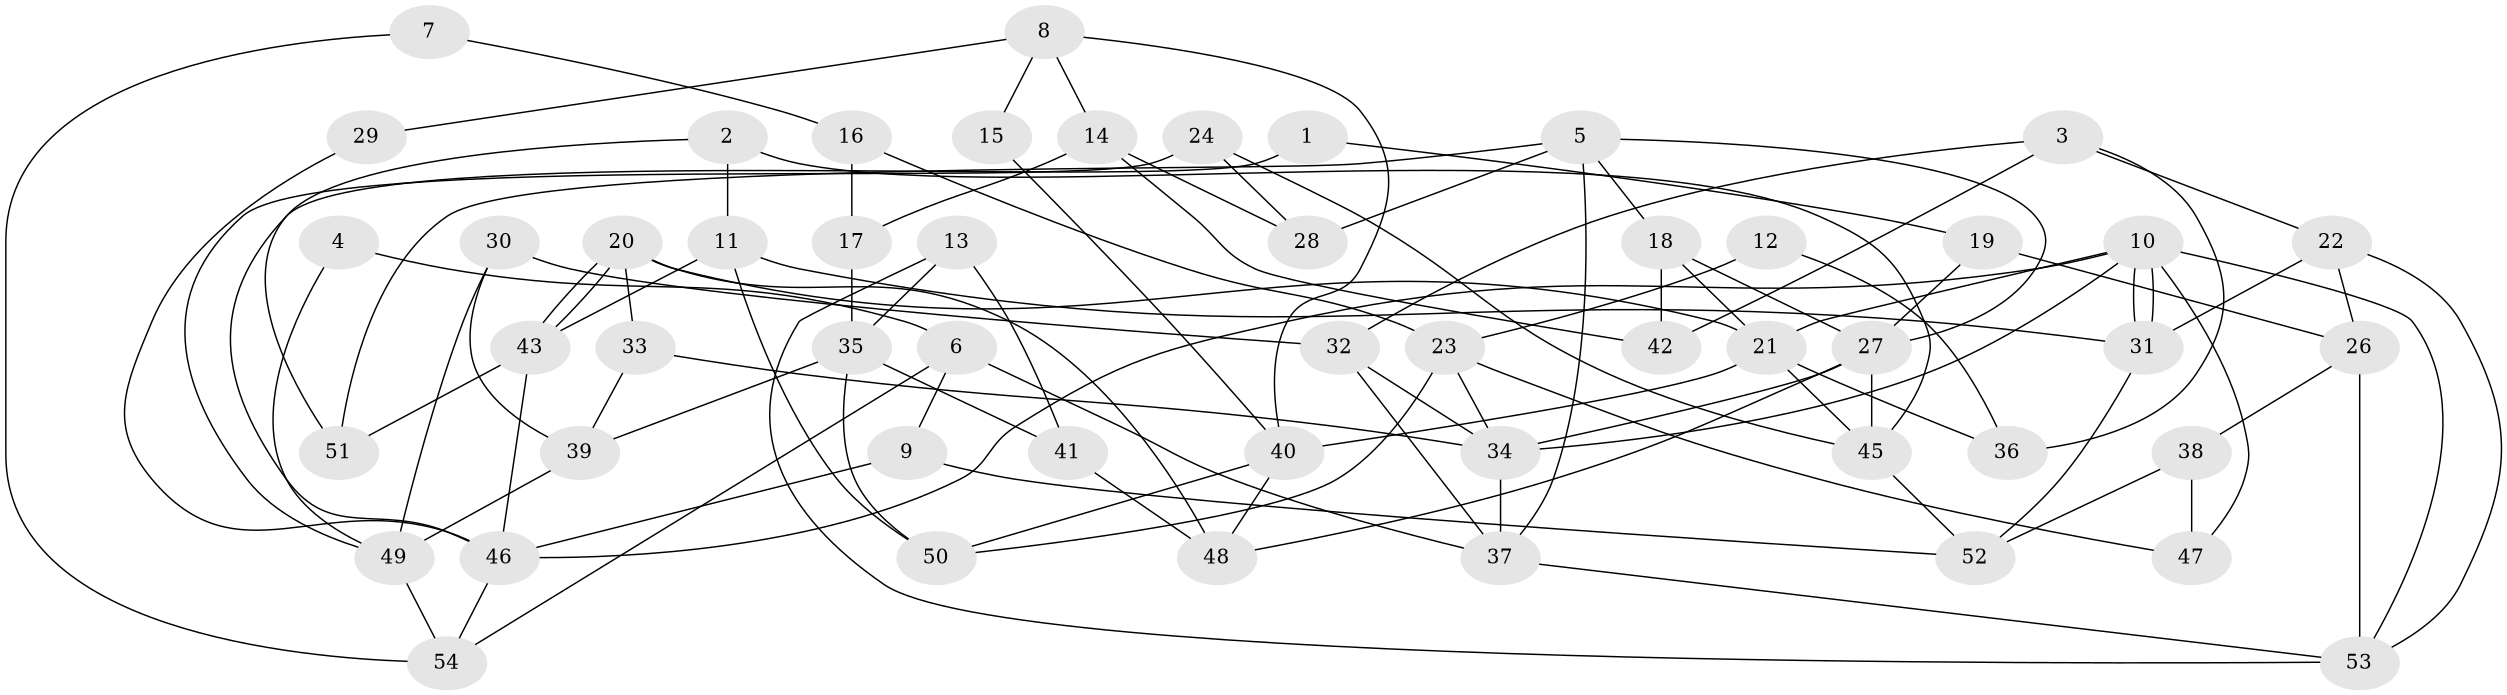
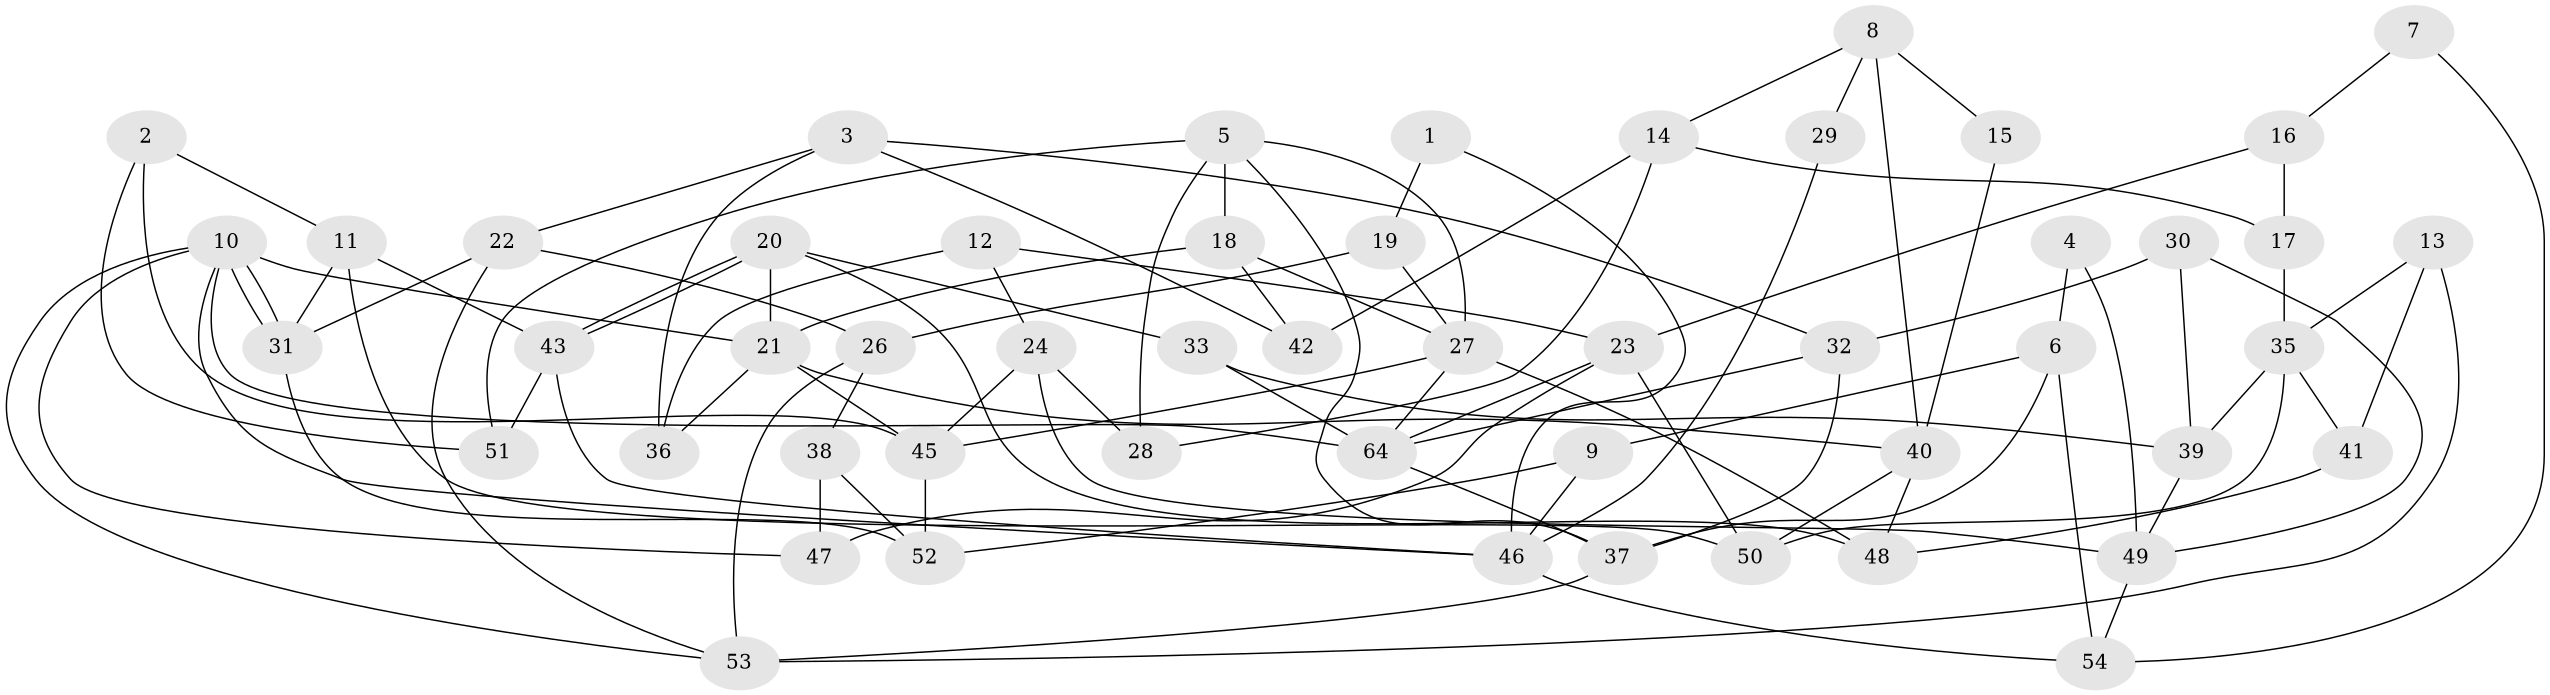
none -> (1006, 291)
(1501, 453) -> (1377, 453)
